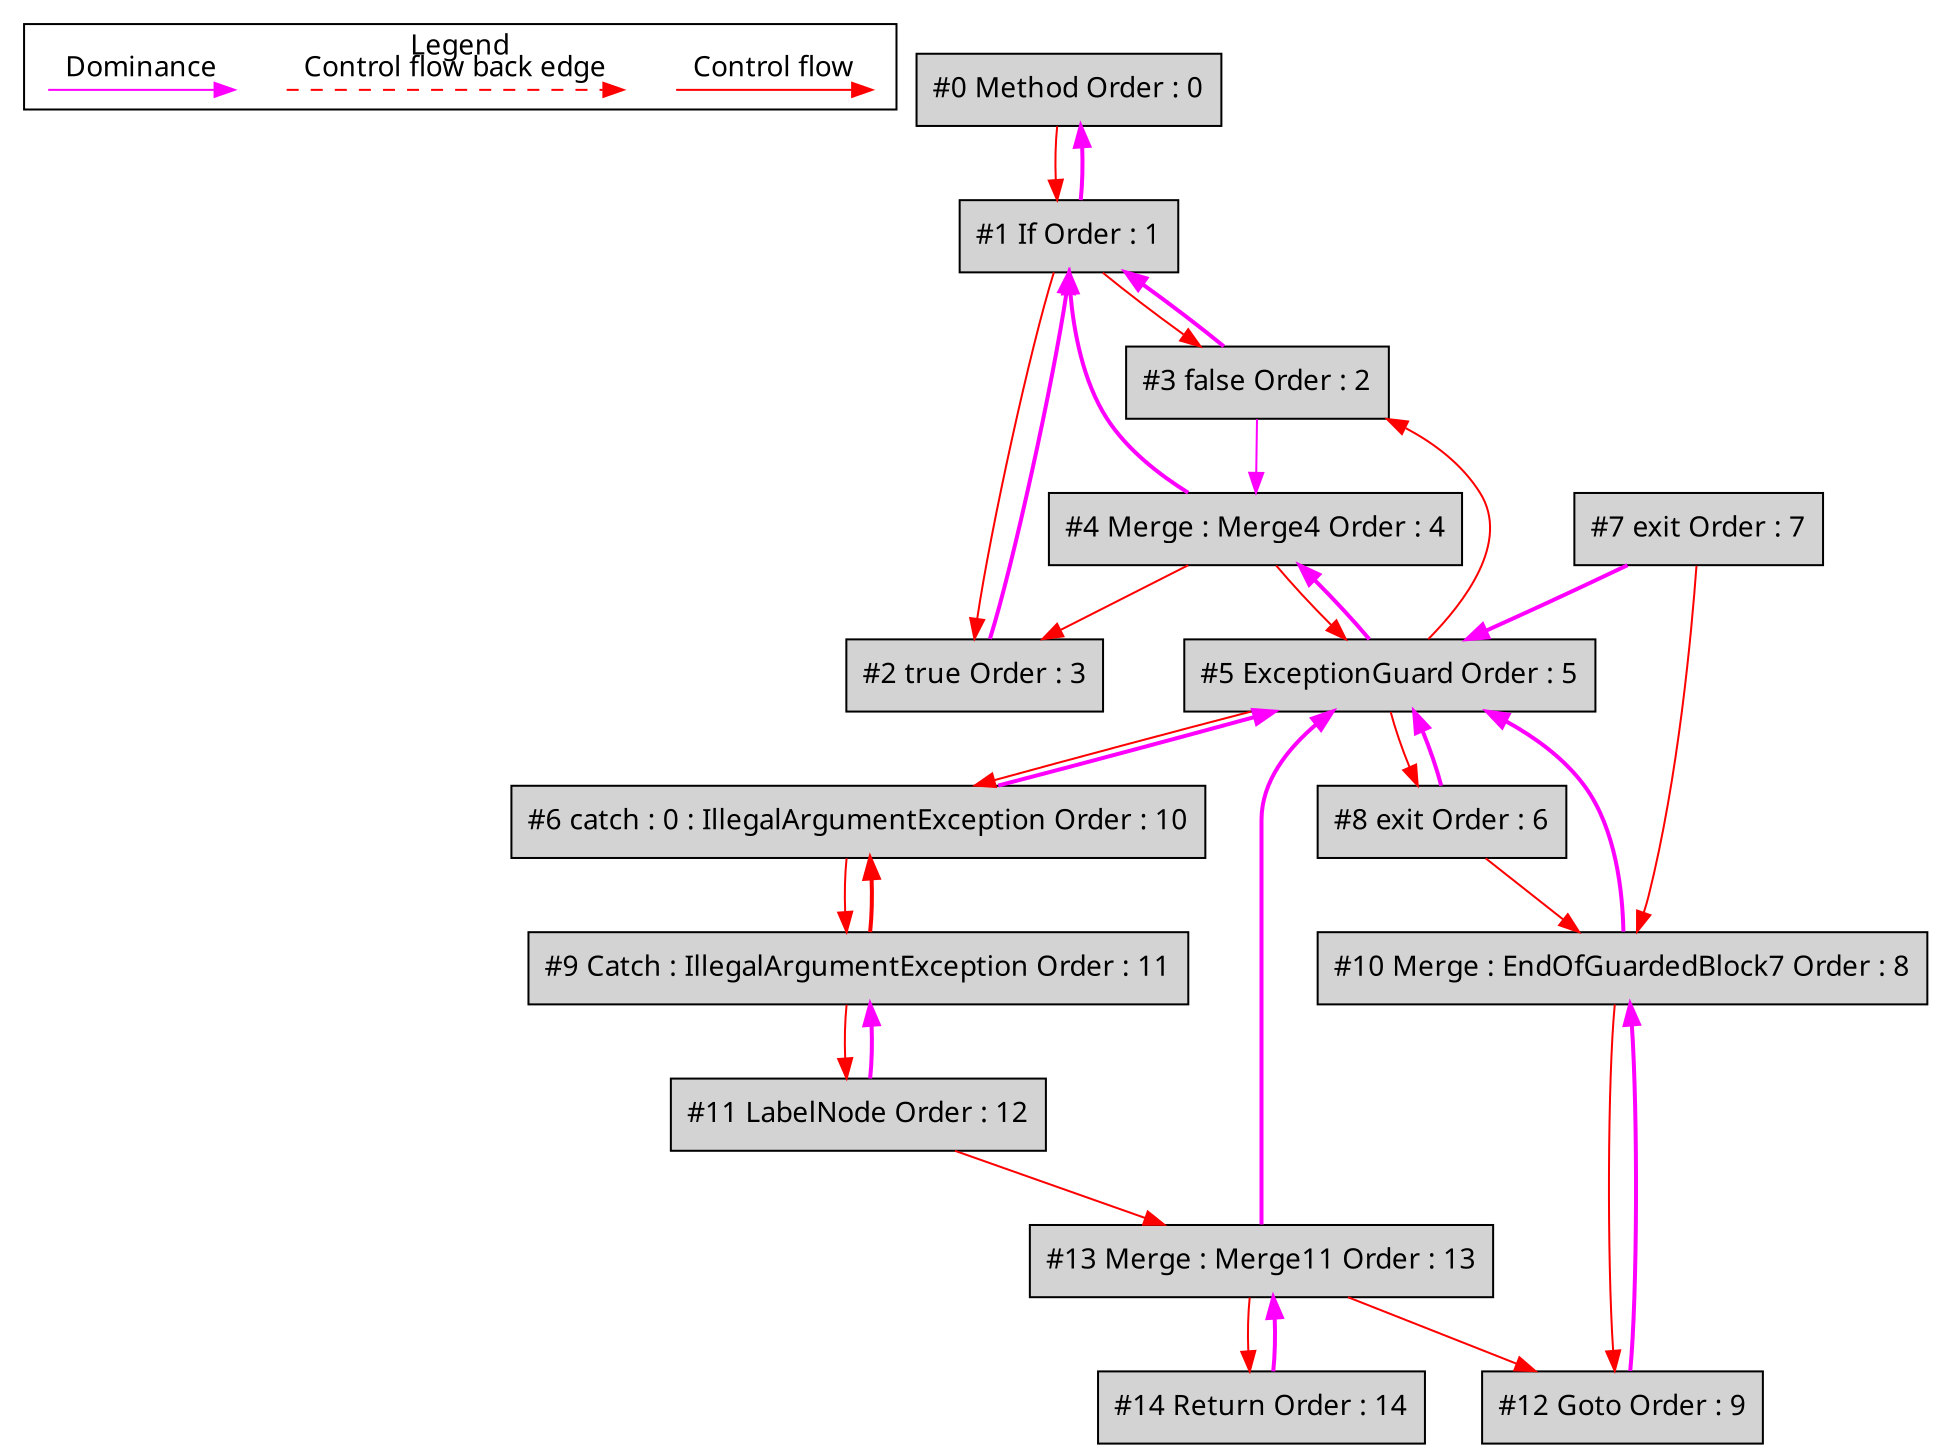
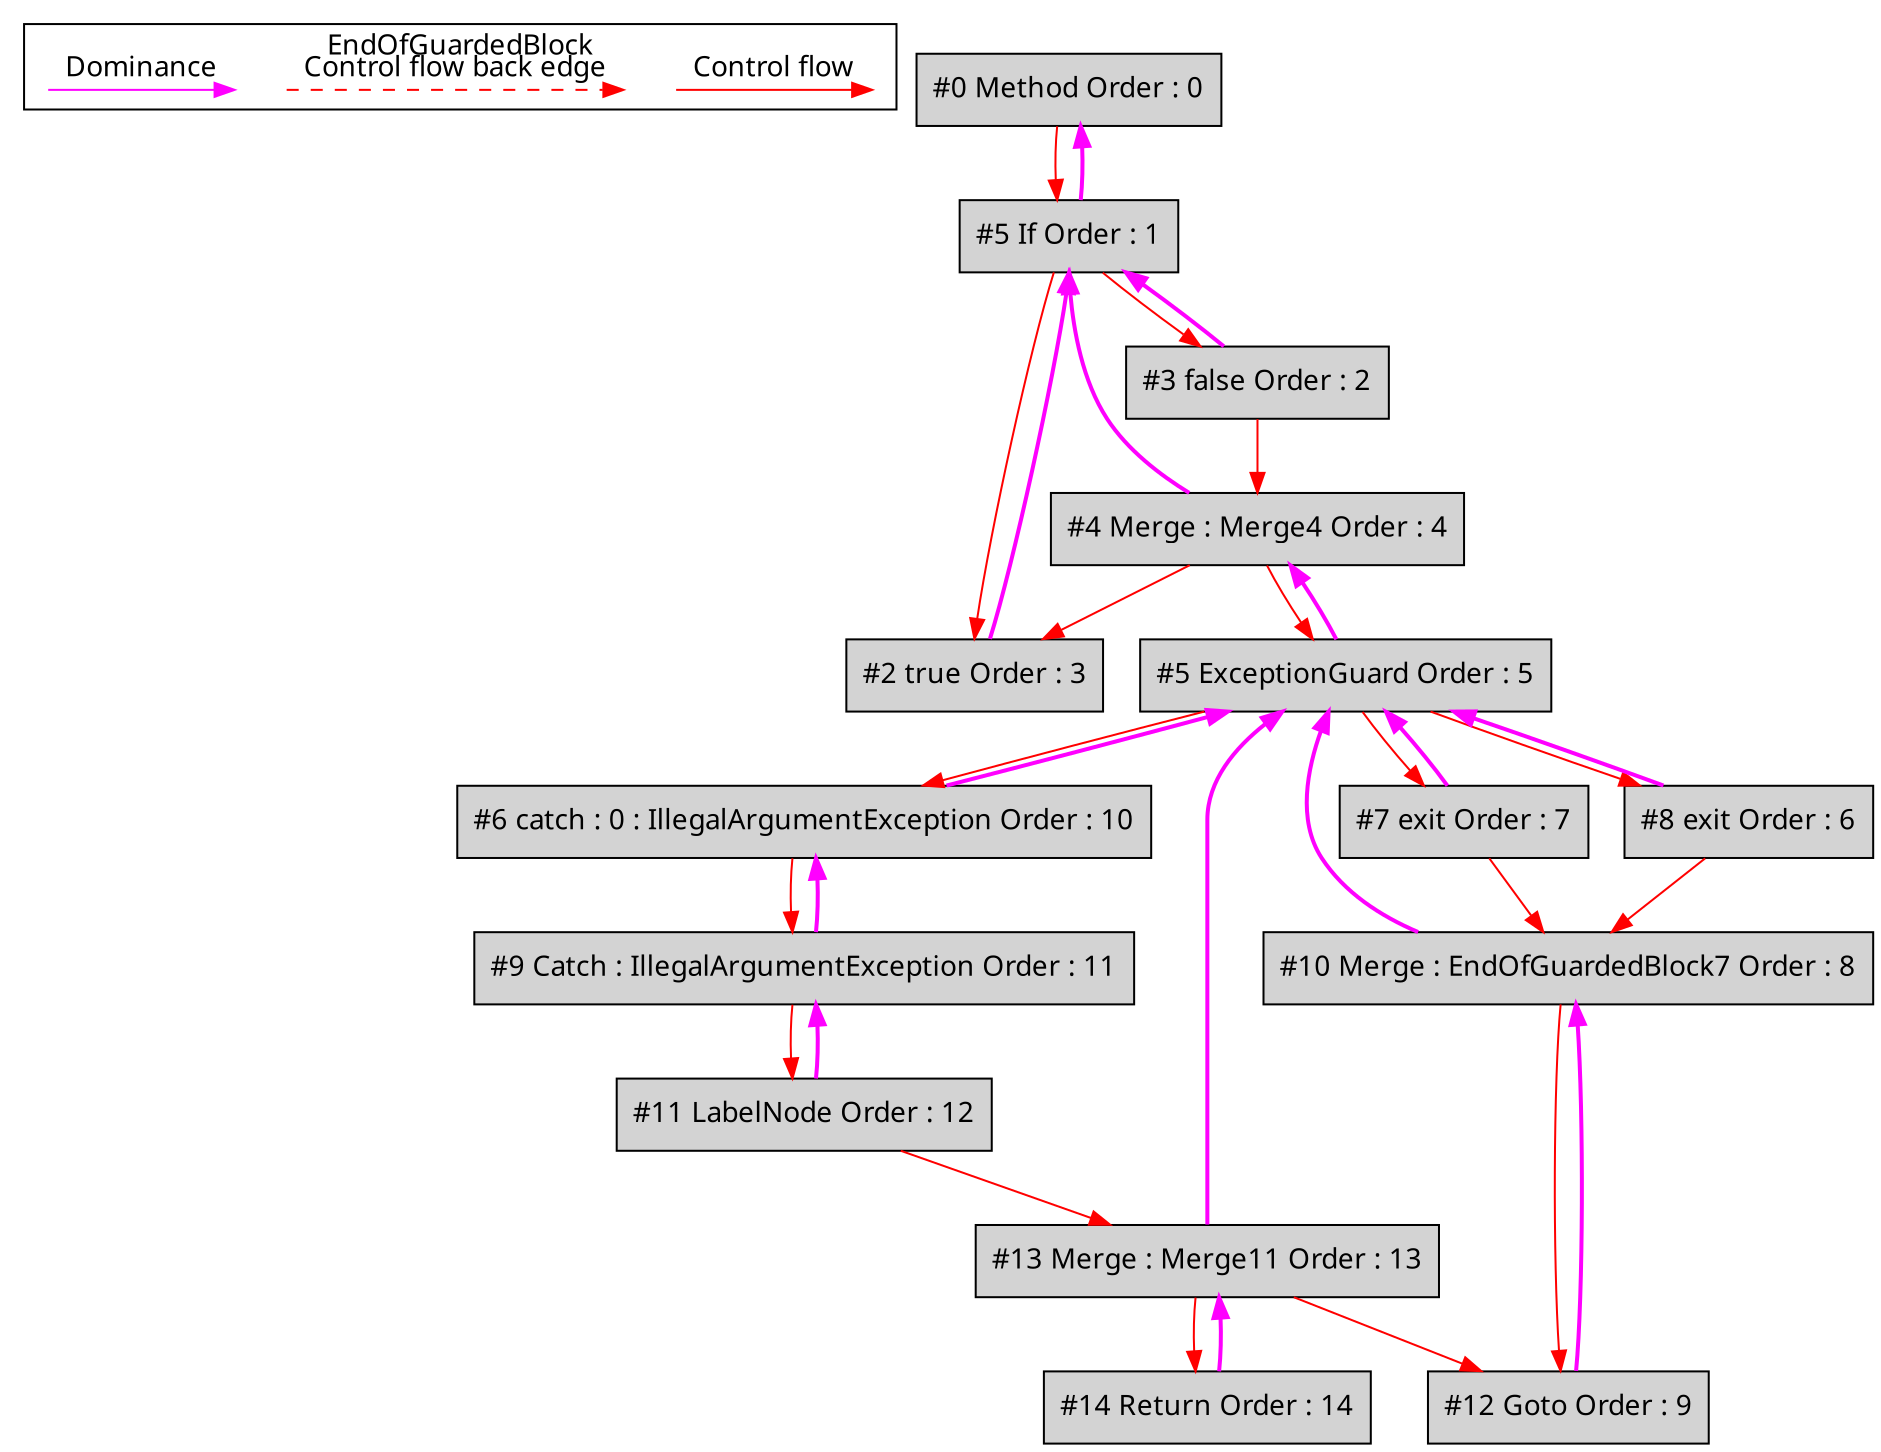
(460, 47) -> (460, 47)
(1069, 236) -> (1069, 236)
(1257, 446) -> (1257, 446)
(1489, 525) -> (1386, 742)
(872, 905) -> (818, 905)
